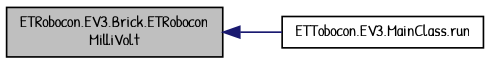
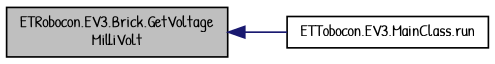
(115, 32) -> (117, 32)
